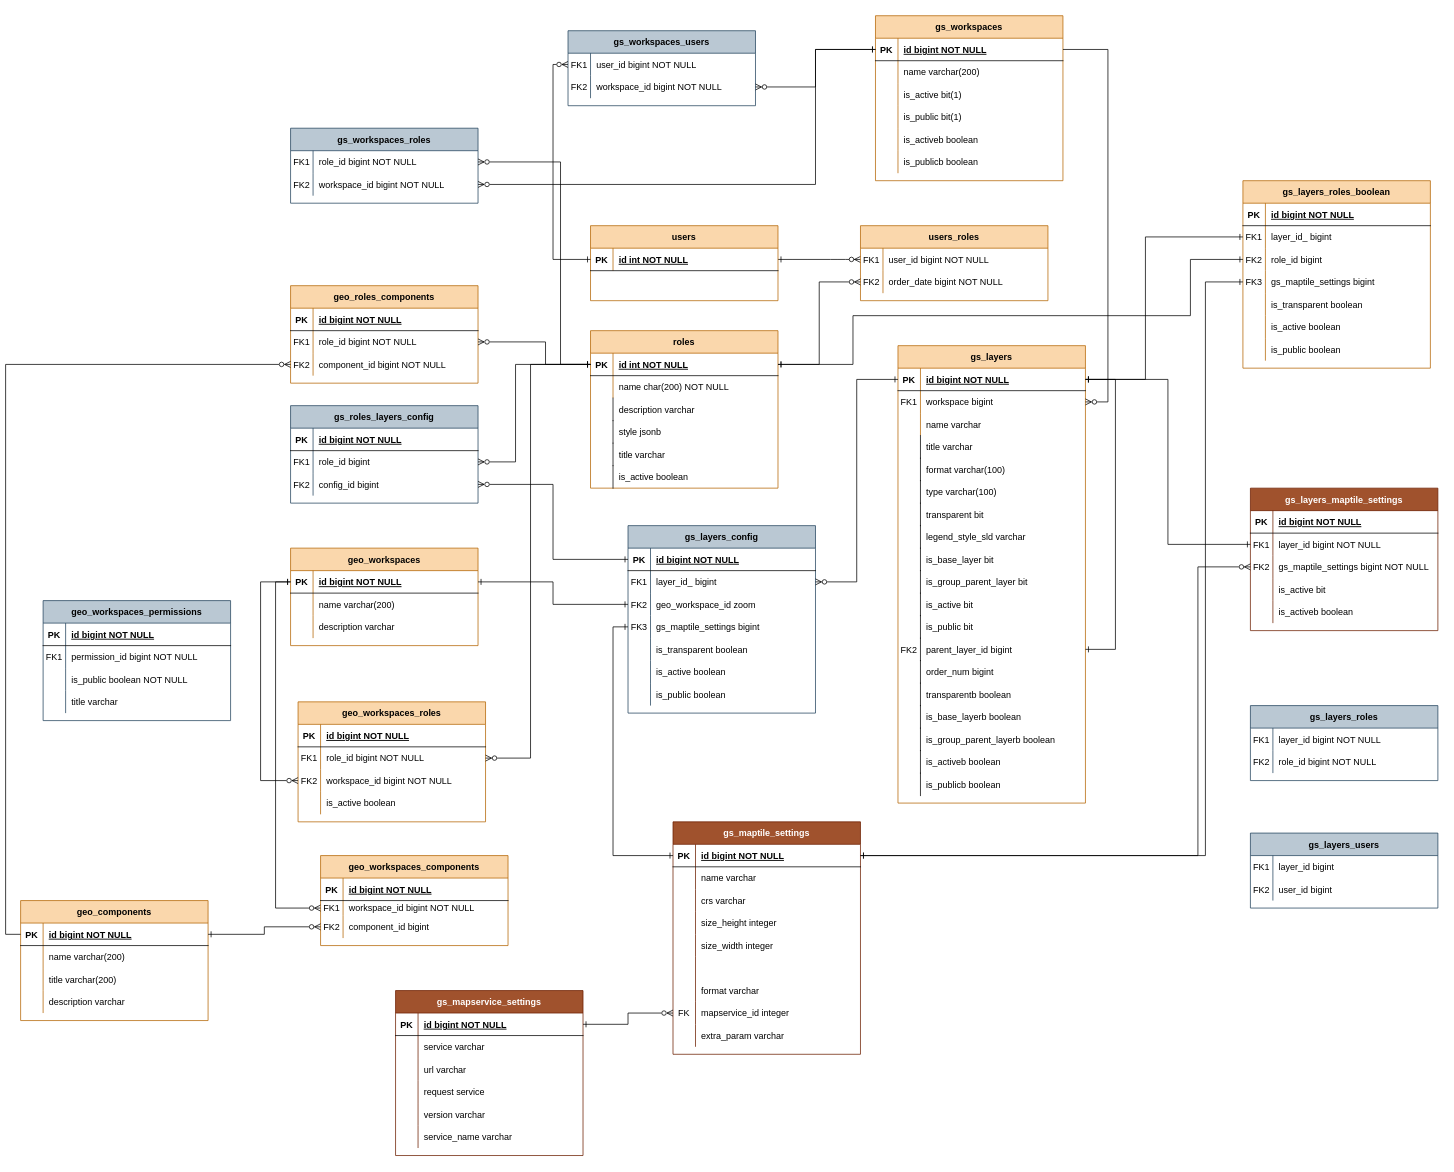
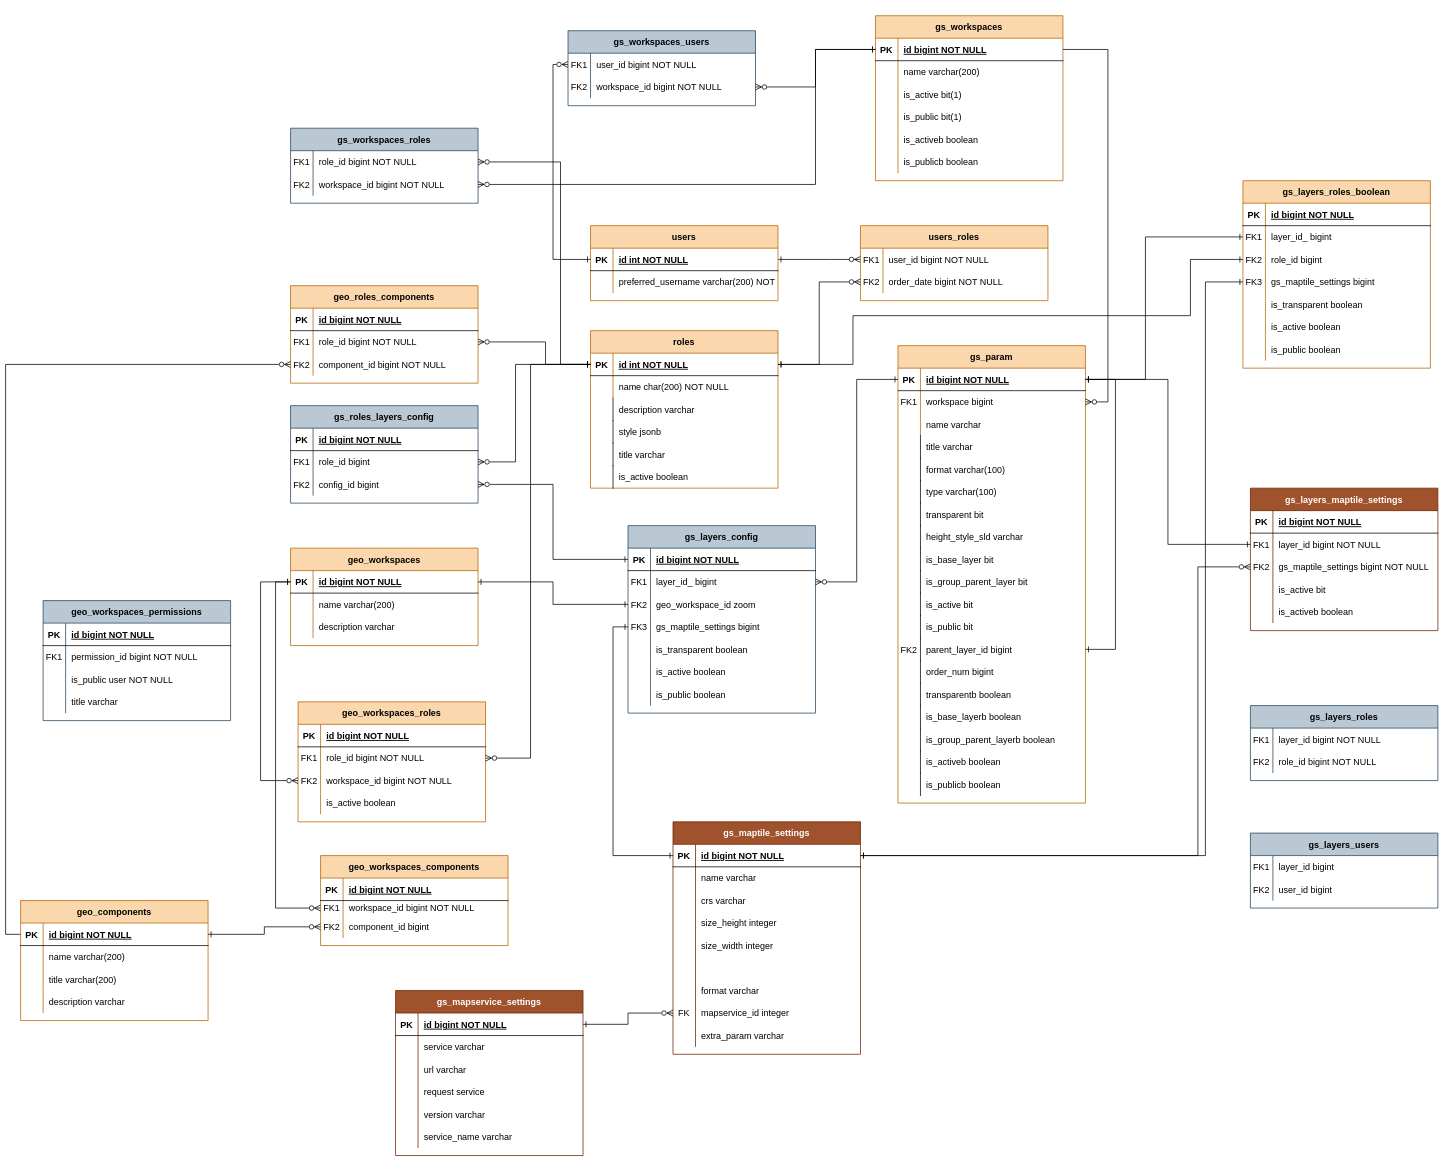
none -> (696, 282)
(992, 357) -> (992, 357)
(982, 537) -> (982, 537)
(129, 680) -> (122, 680)
